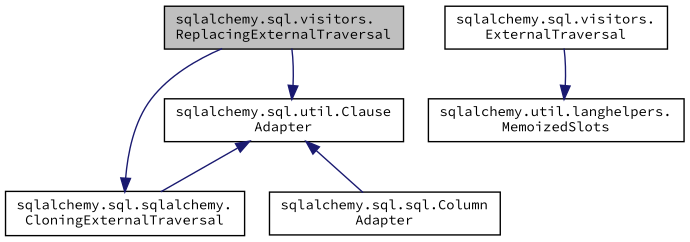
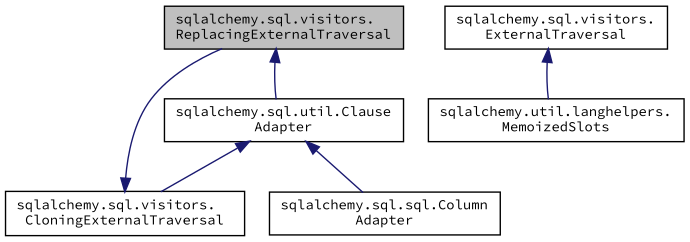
(293, 67) -> (275, 81)
(565, 67) -> (547, 81)
(125, 214) -> (125, 214)
